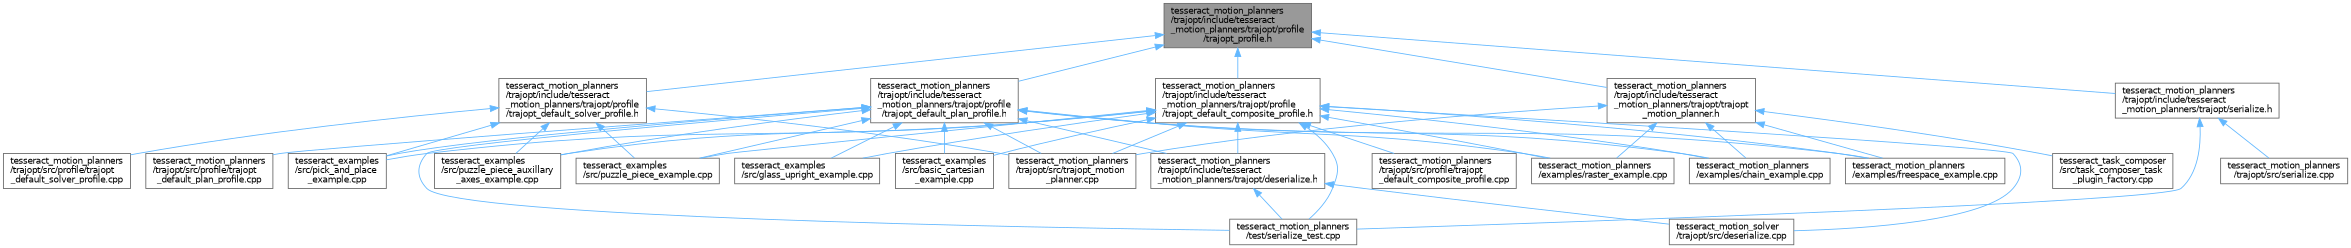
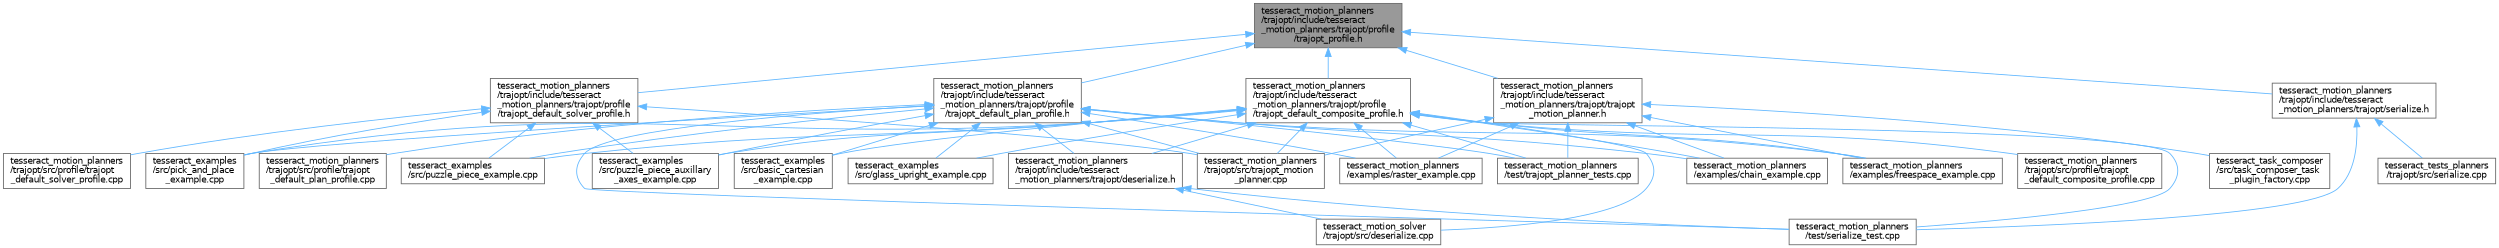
none -> (1568, 171)
(2284, 171) -> (2437, 171)
